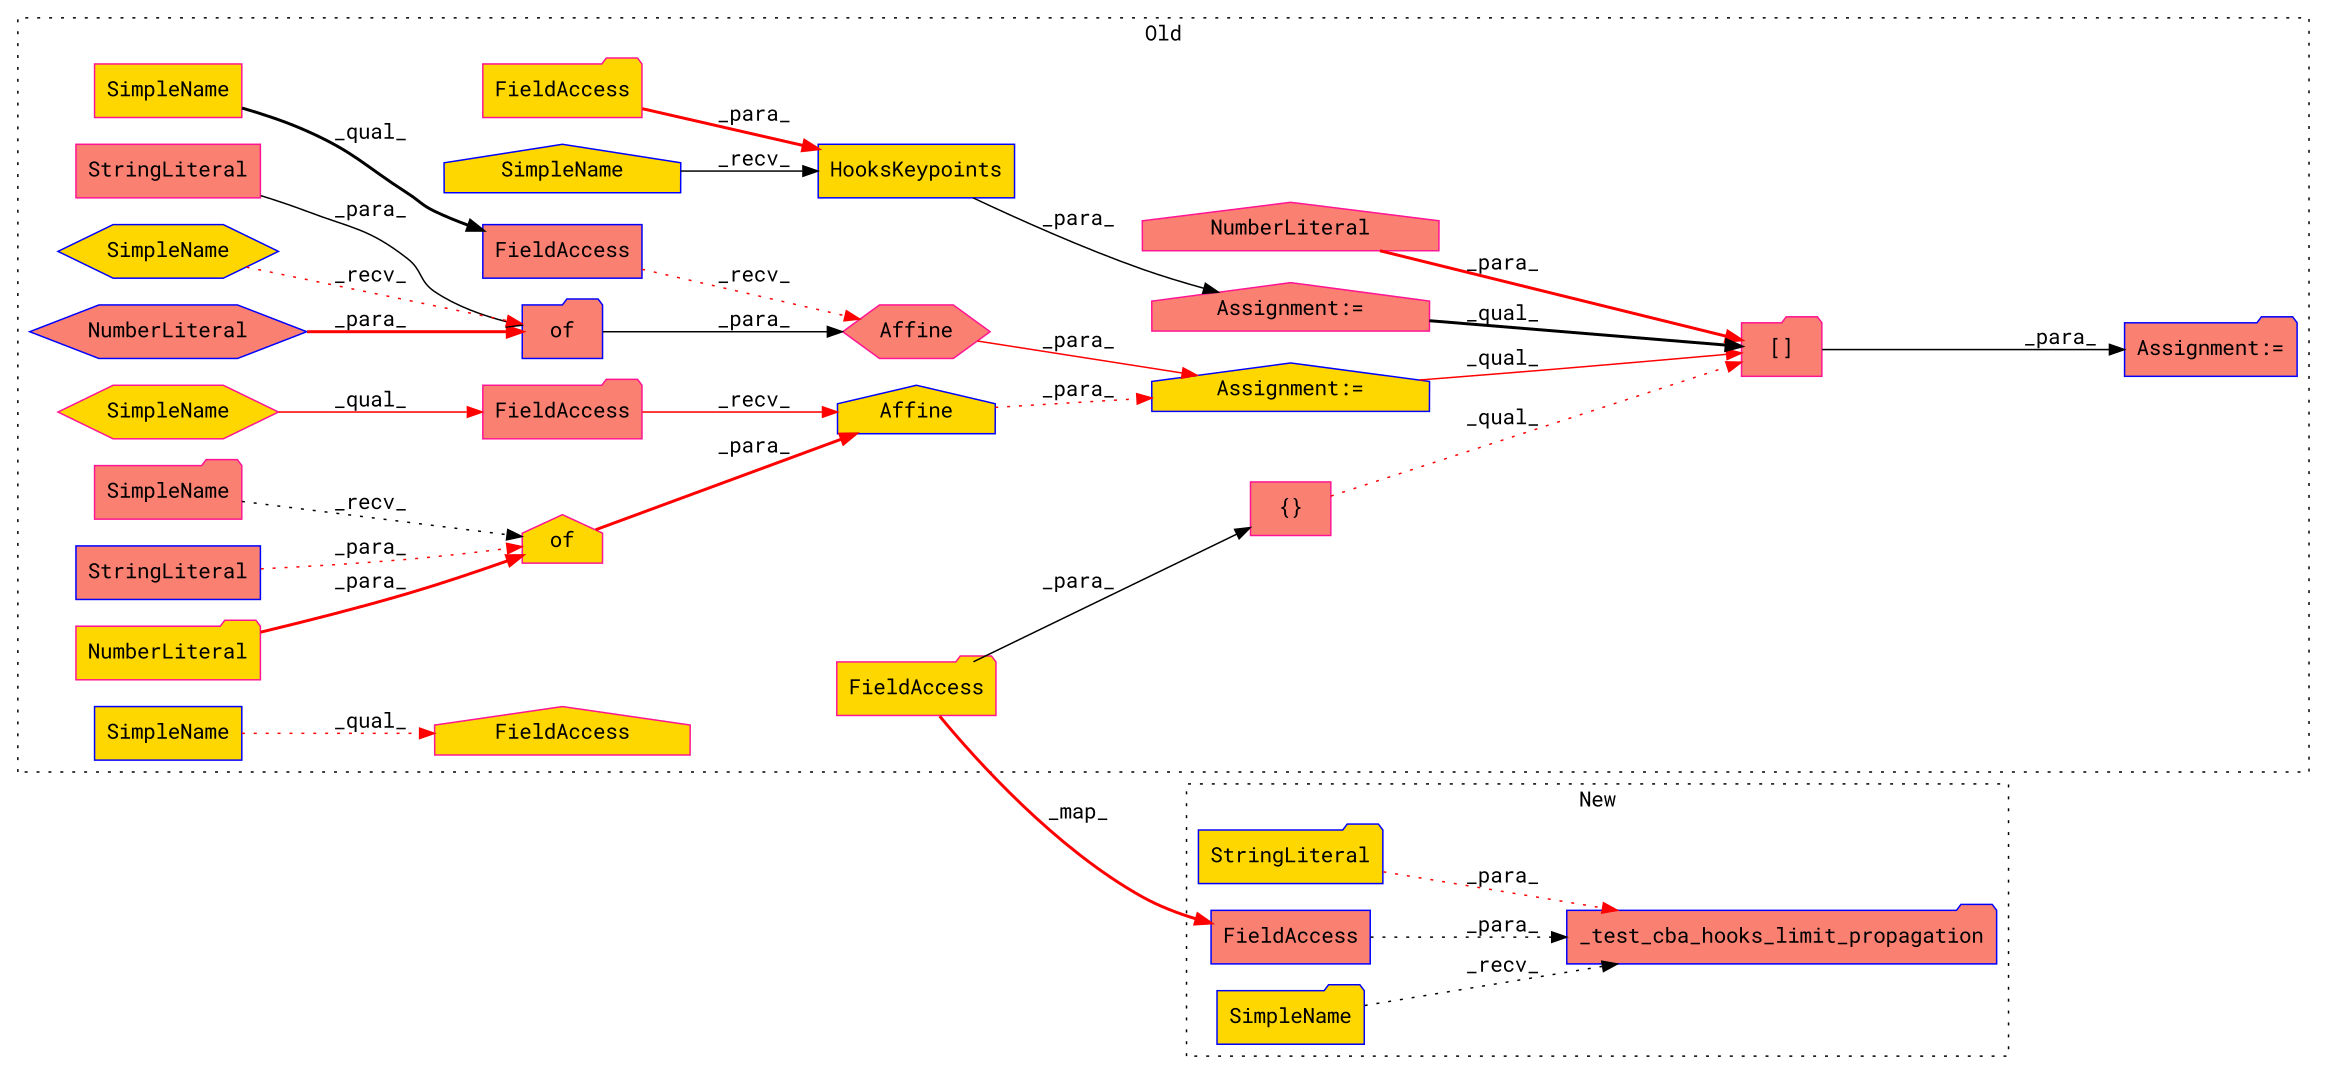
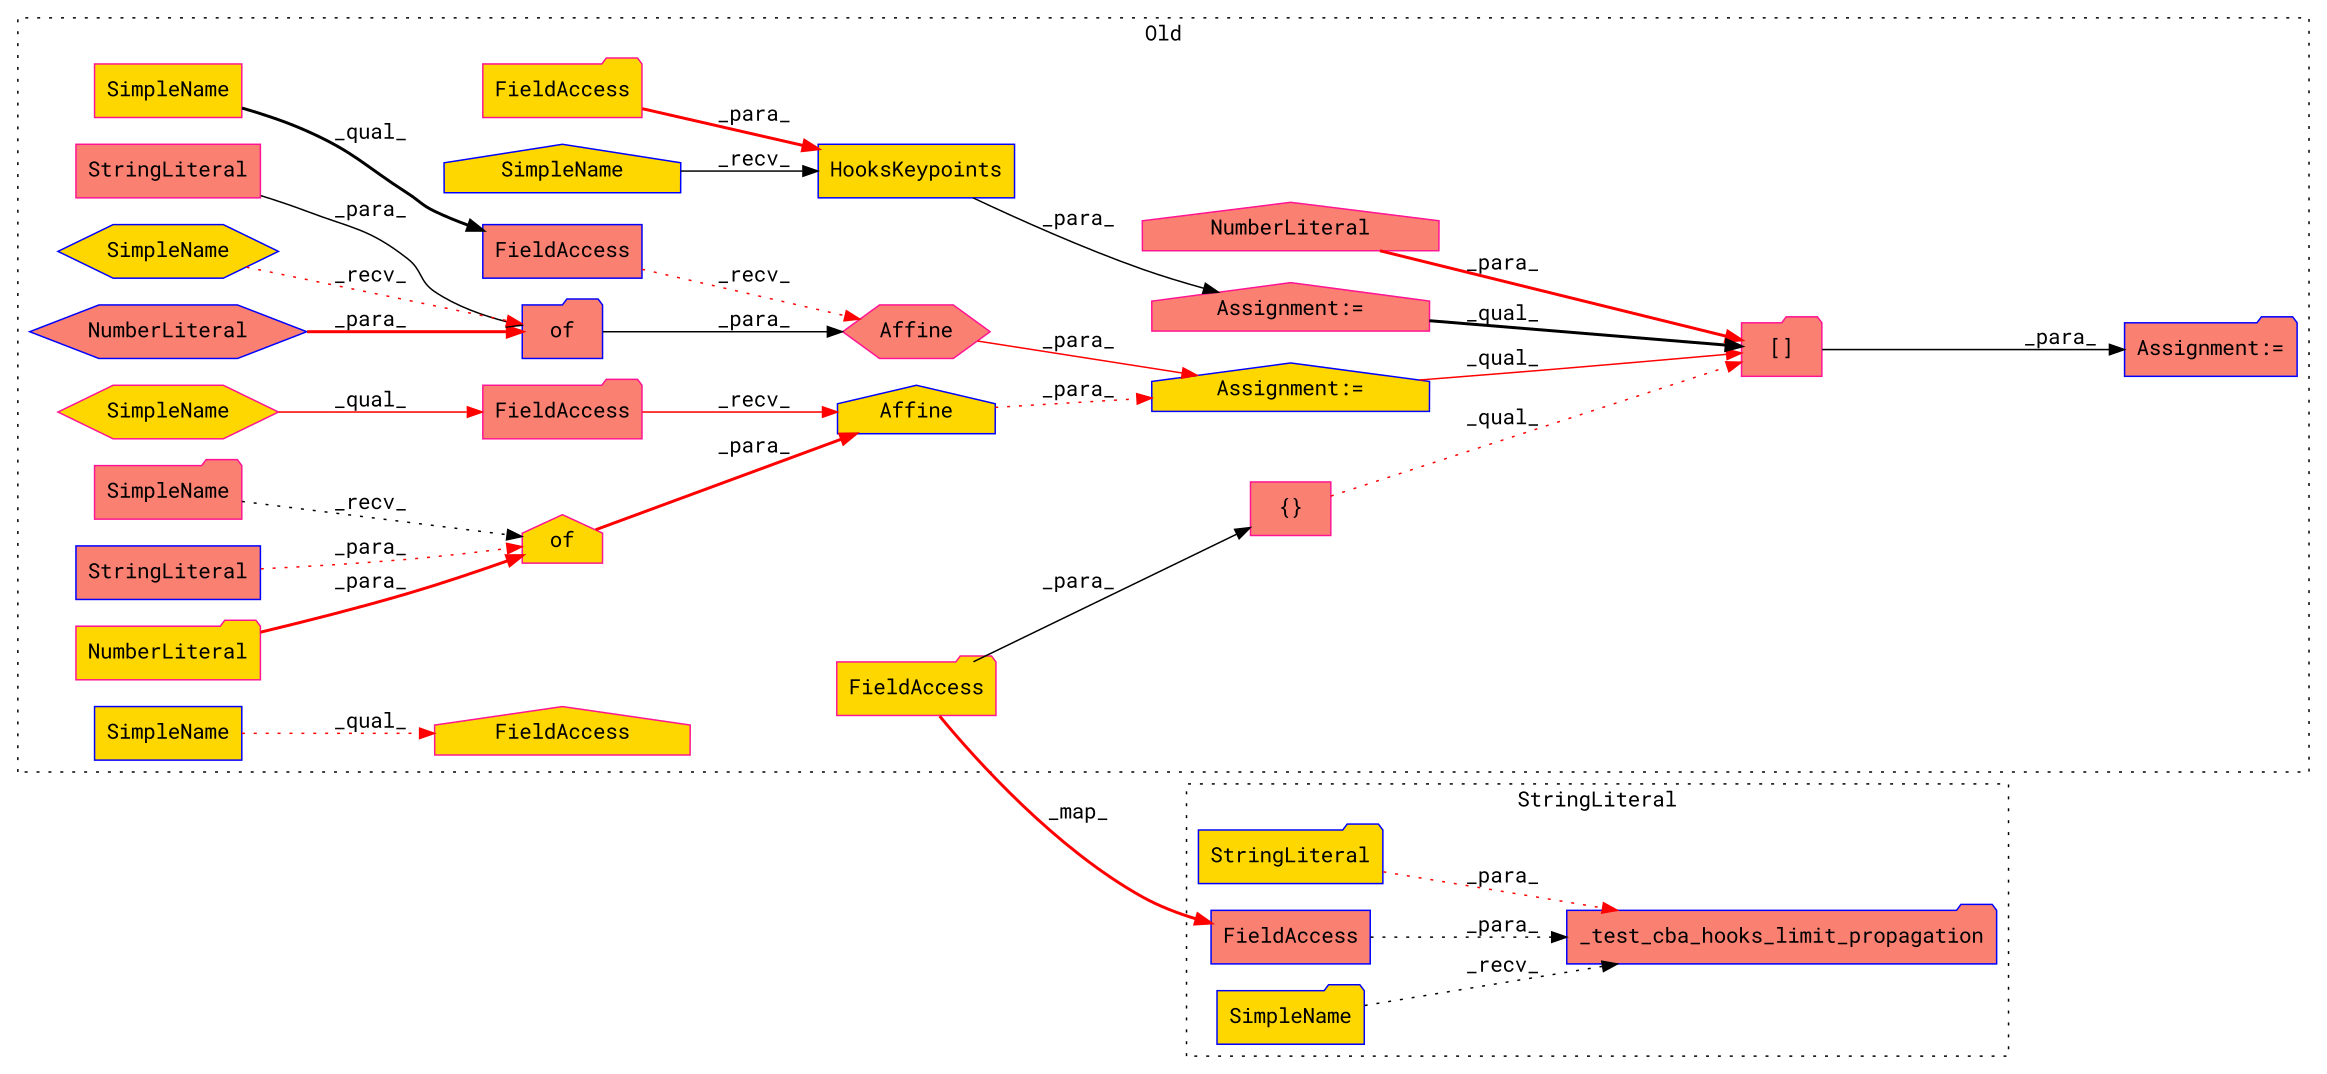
(1598, 801) -> (1598, 801)
